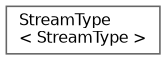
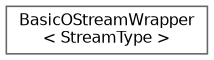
(83, 30) -> (107, 30)
